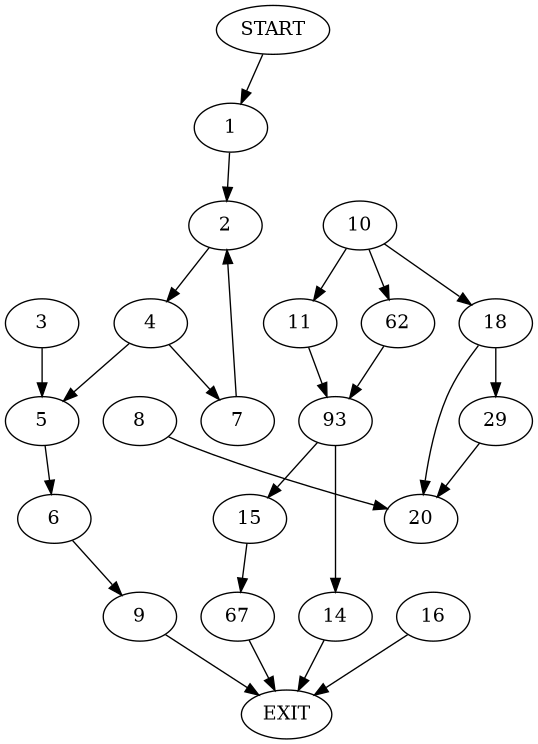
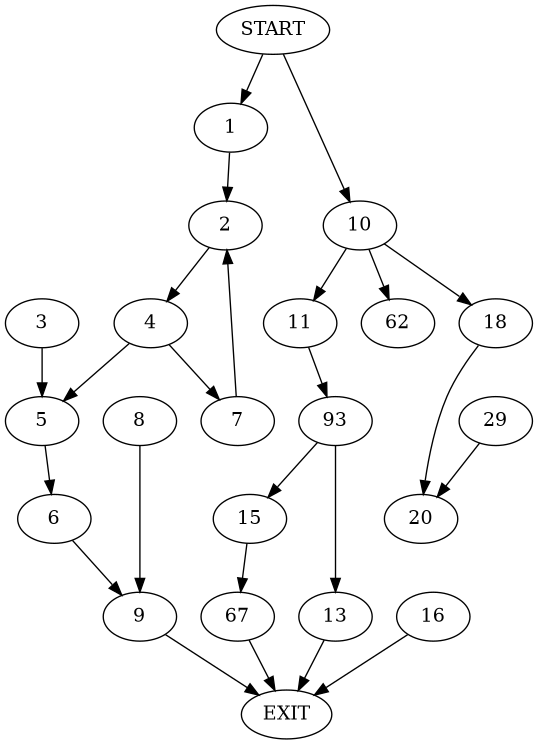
none -> (314, 122)
(371, 366) -> none
(496, 366) -> none
(270, 474) -> (140, 512)
(336, 617) -> (336, 617)
